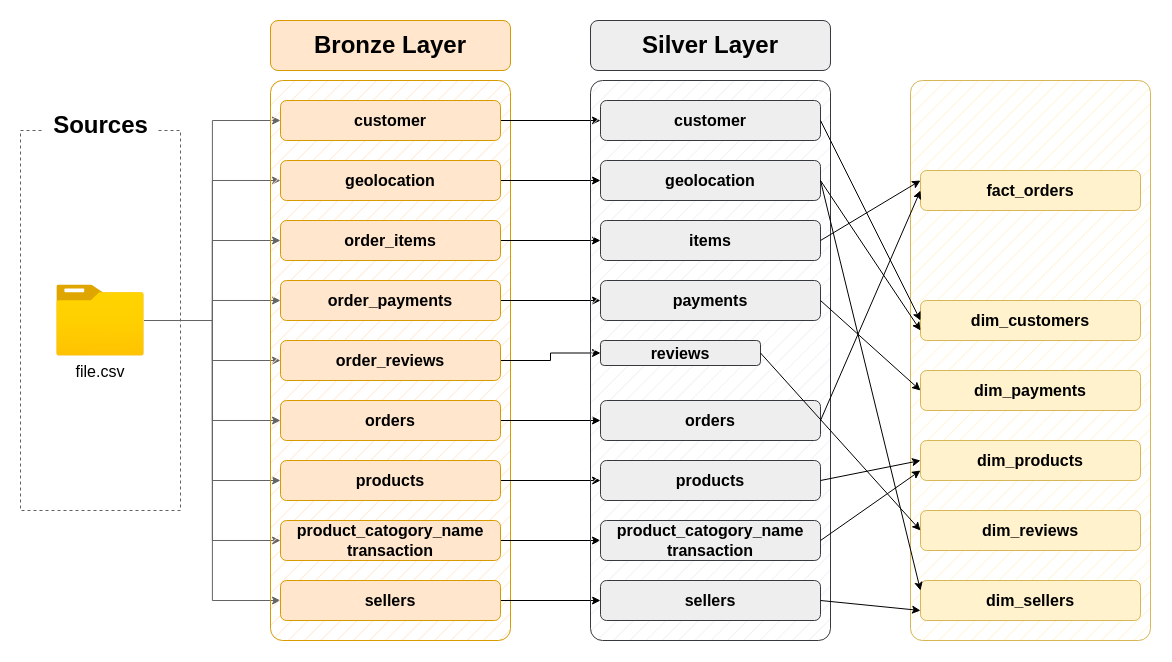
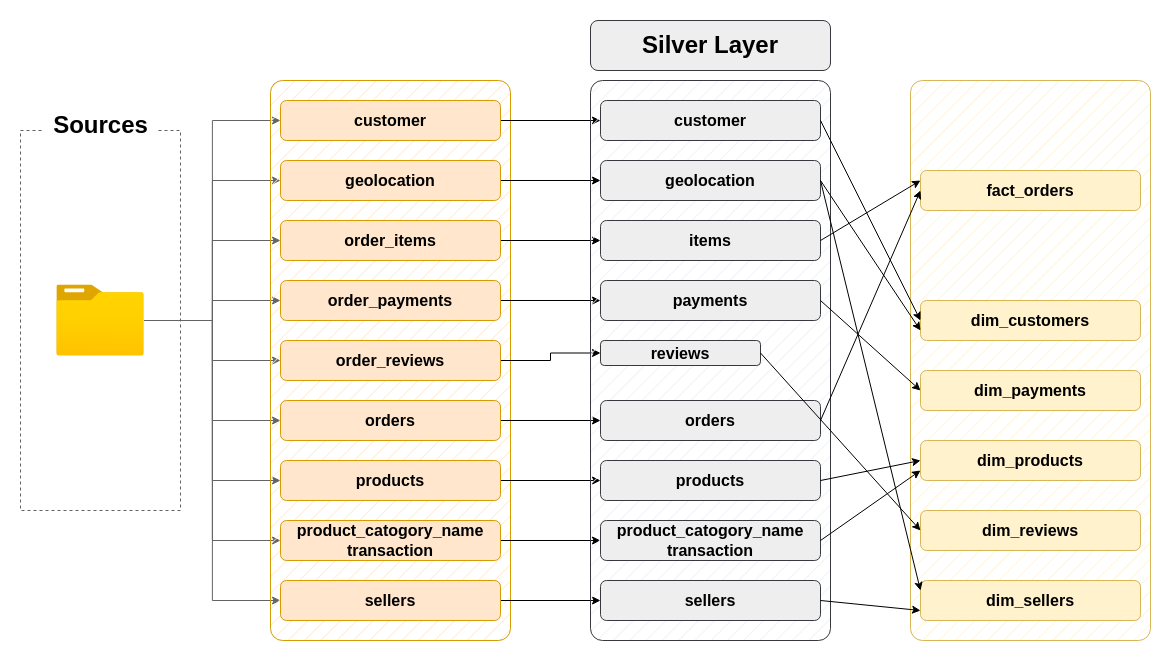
(391, 46) -> none
(101, 371) -> none
